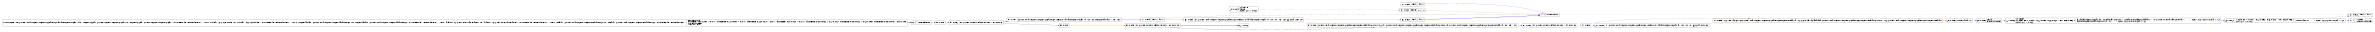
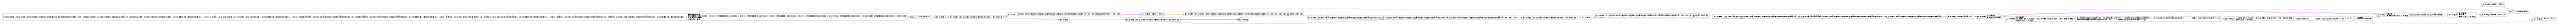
none -> (2410, 15)
(1413, 20) -> none
(1989, 20) -> (1991, 16)
